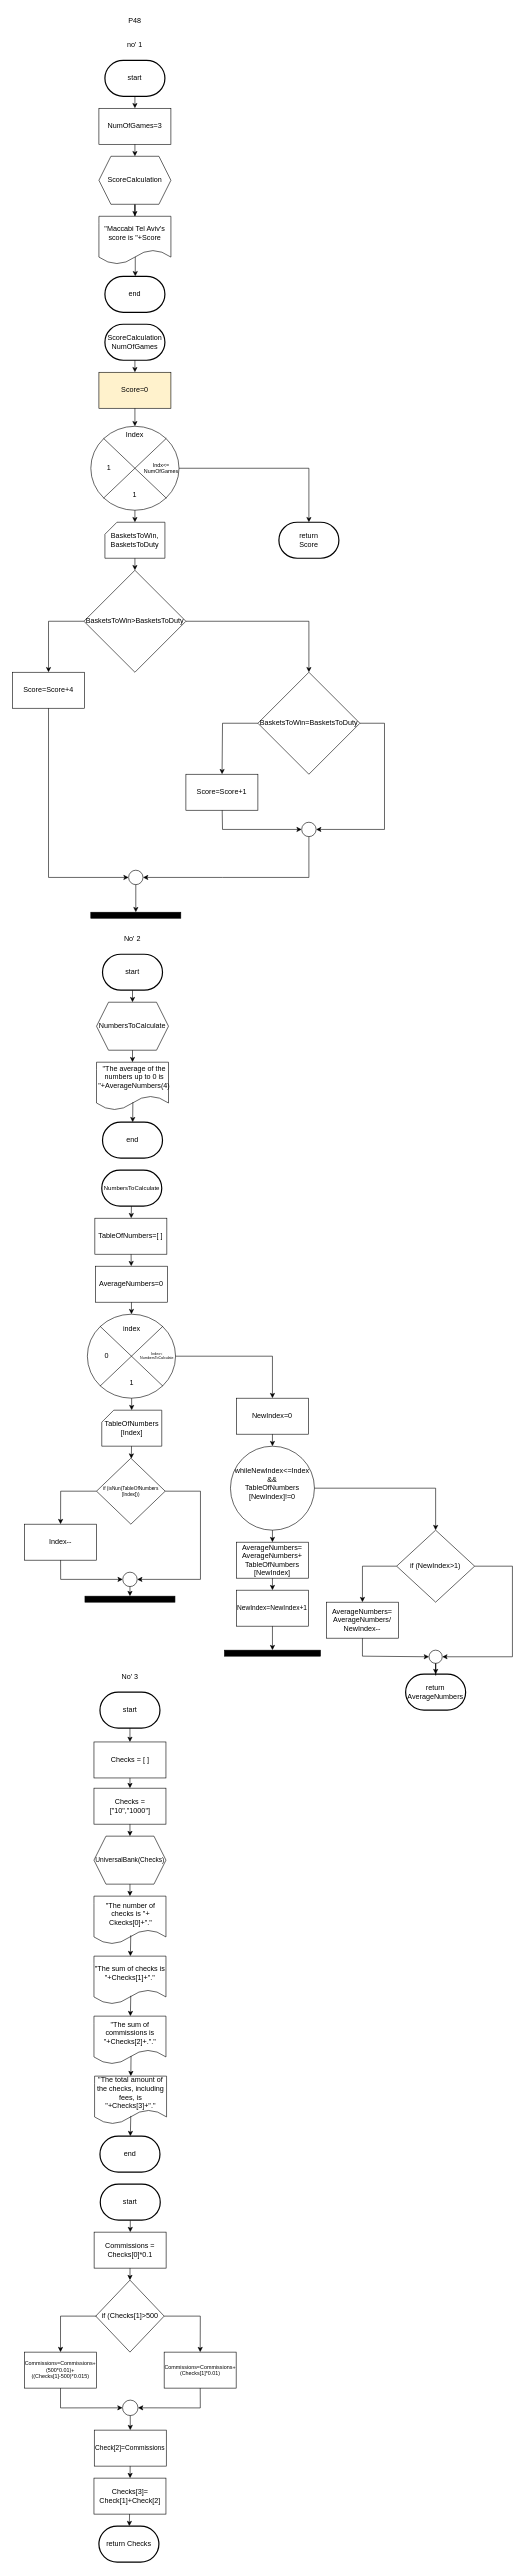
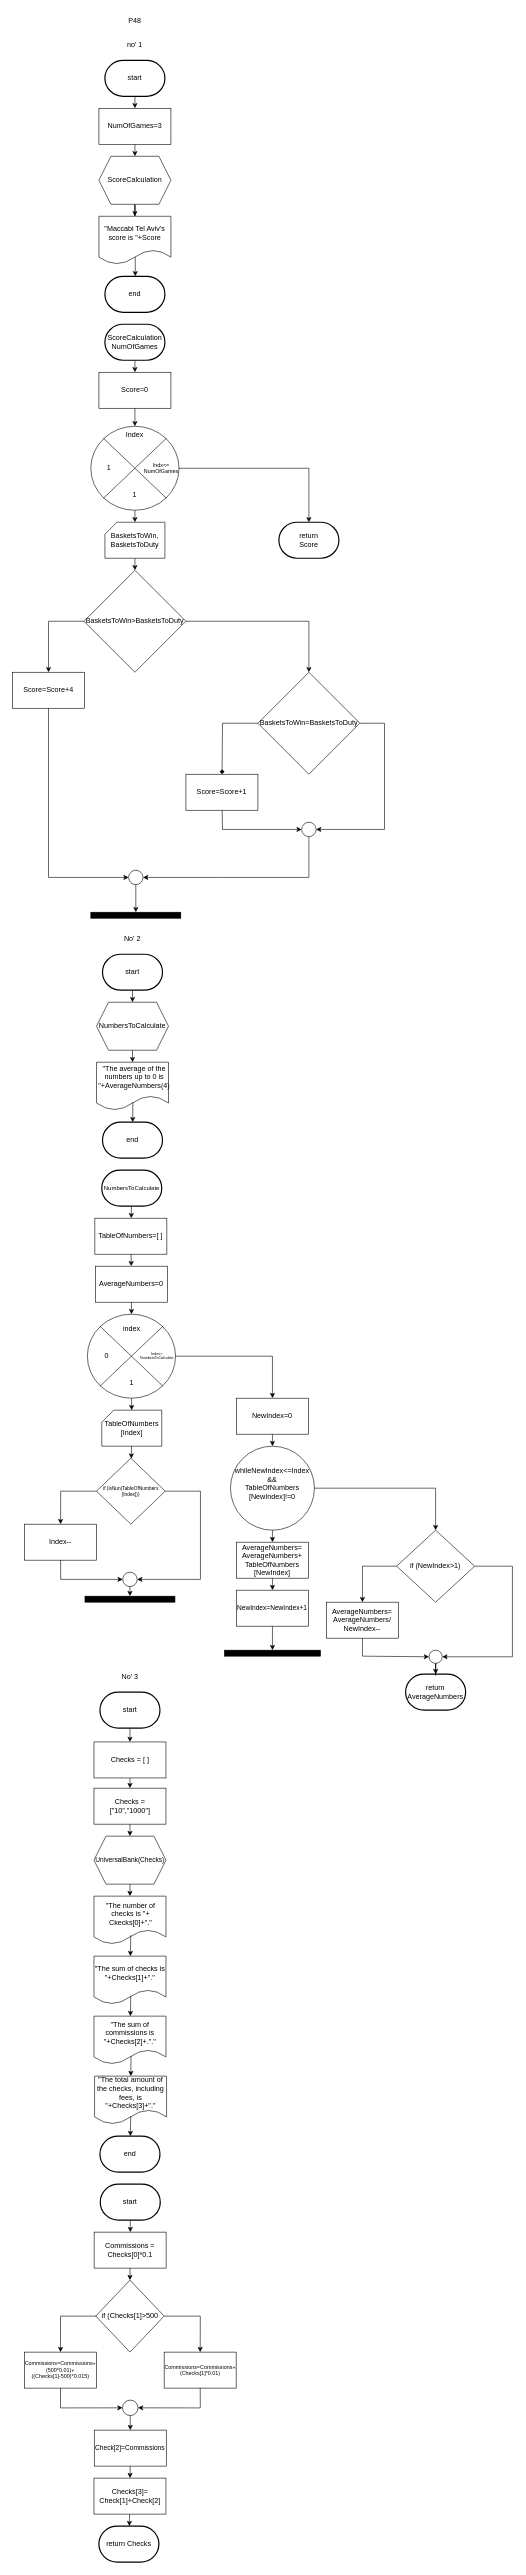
(135, 390) -> (135, 390)
(222, 768) -> (222, 768)
